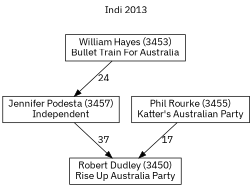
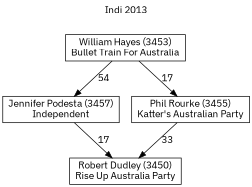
none -> (155, 76)
(104, 79) -> (104, 79)
(104, 140) -> (104, 140)
(167, 140) -> (167, 140)
